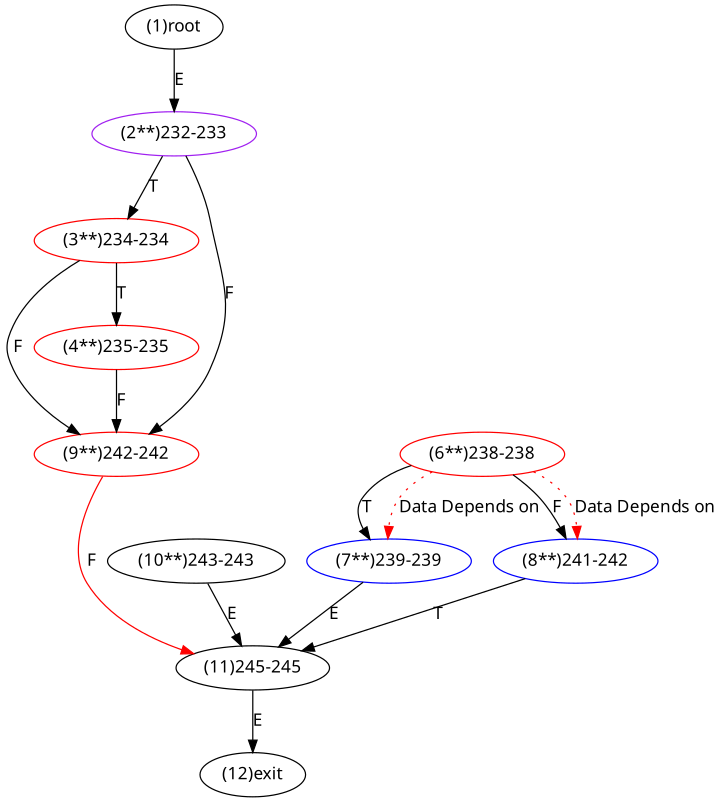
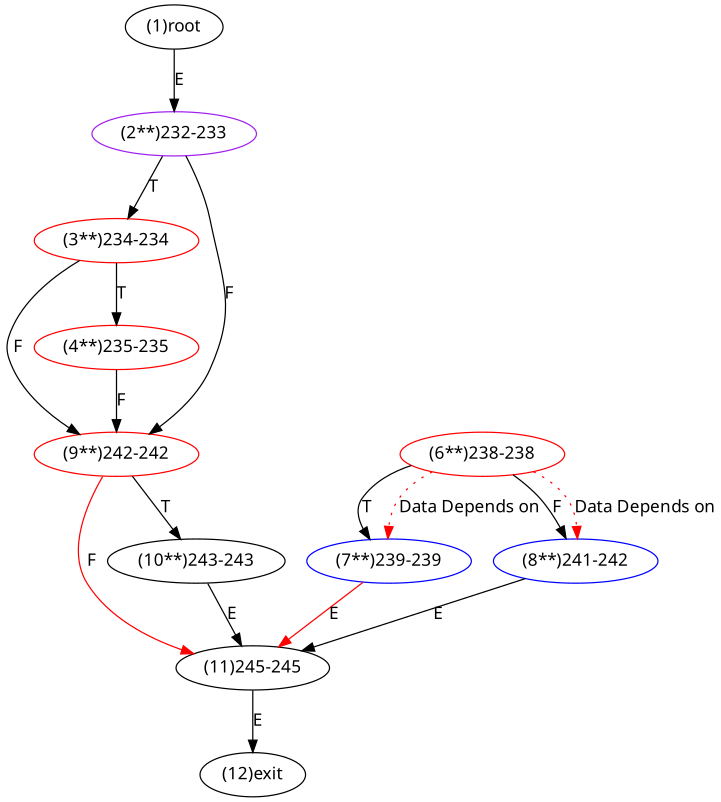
none -> (153, 503)
(326, 611) -> (326, 611)
(438, 615) -> (438, 615)
